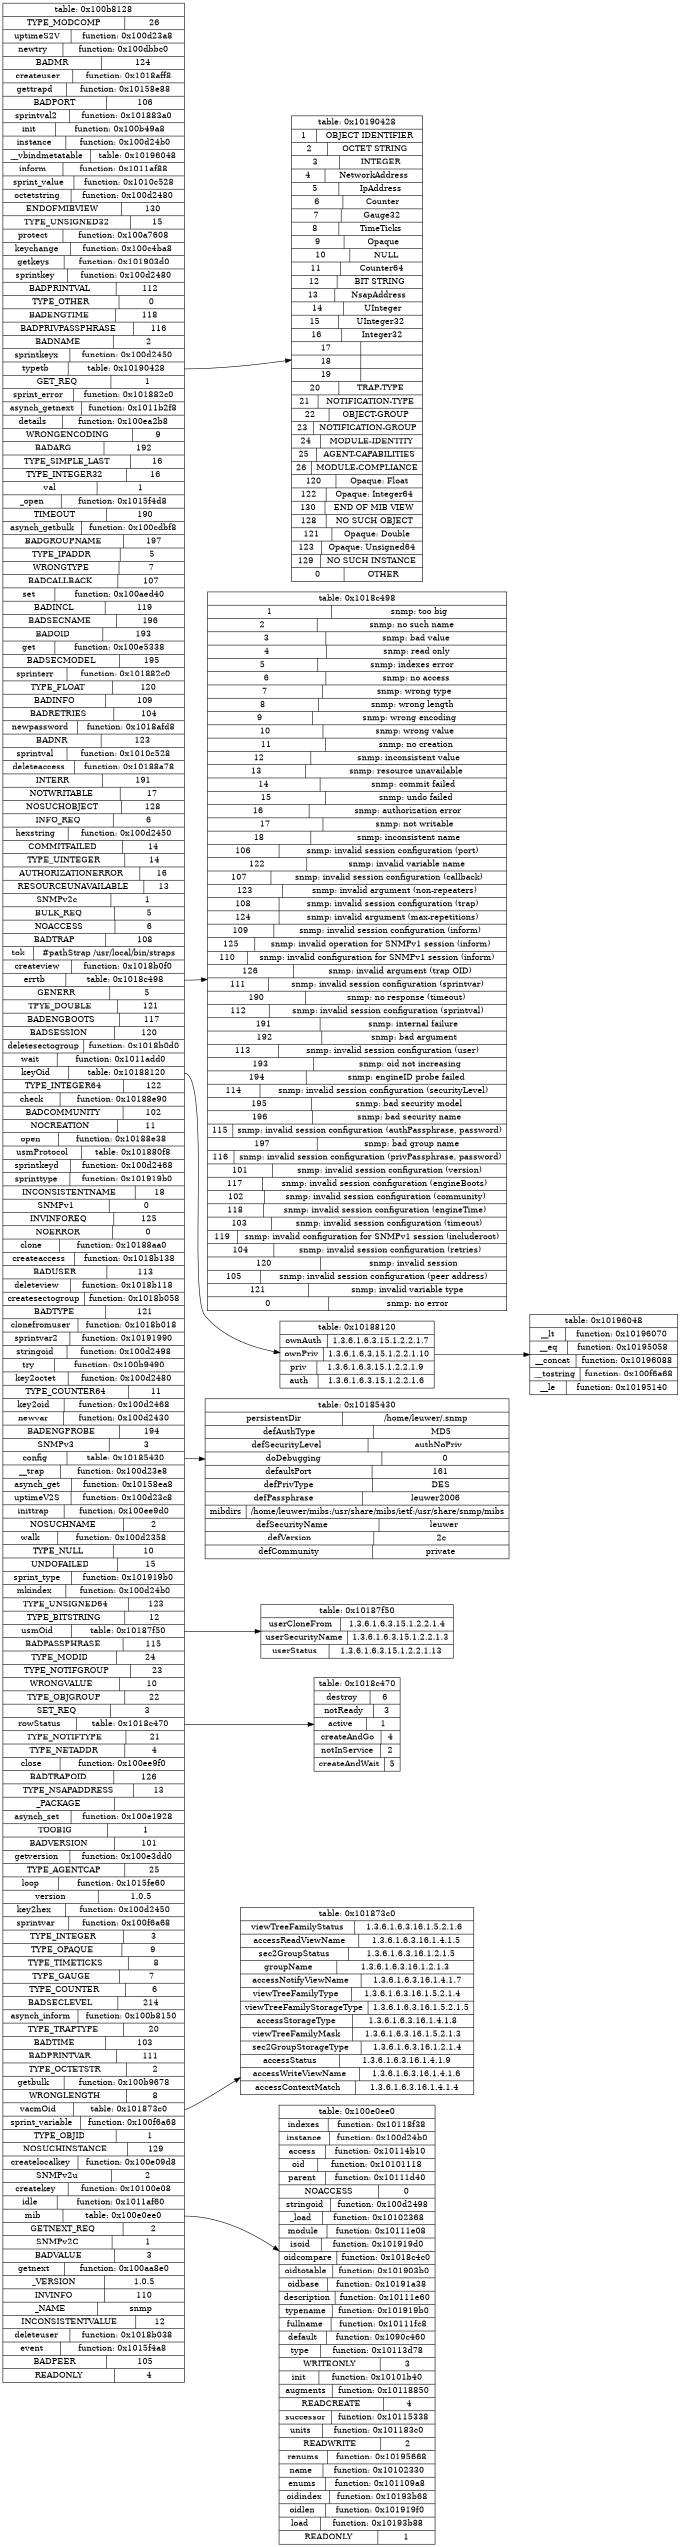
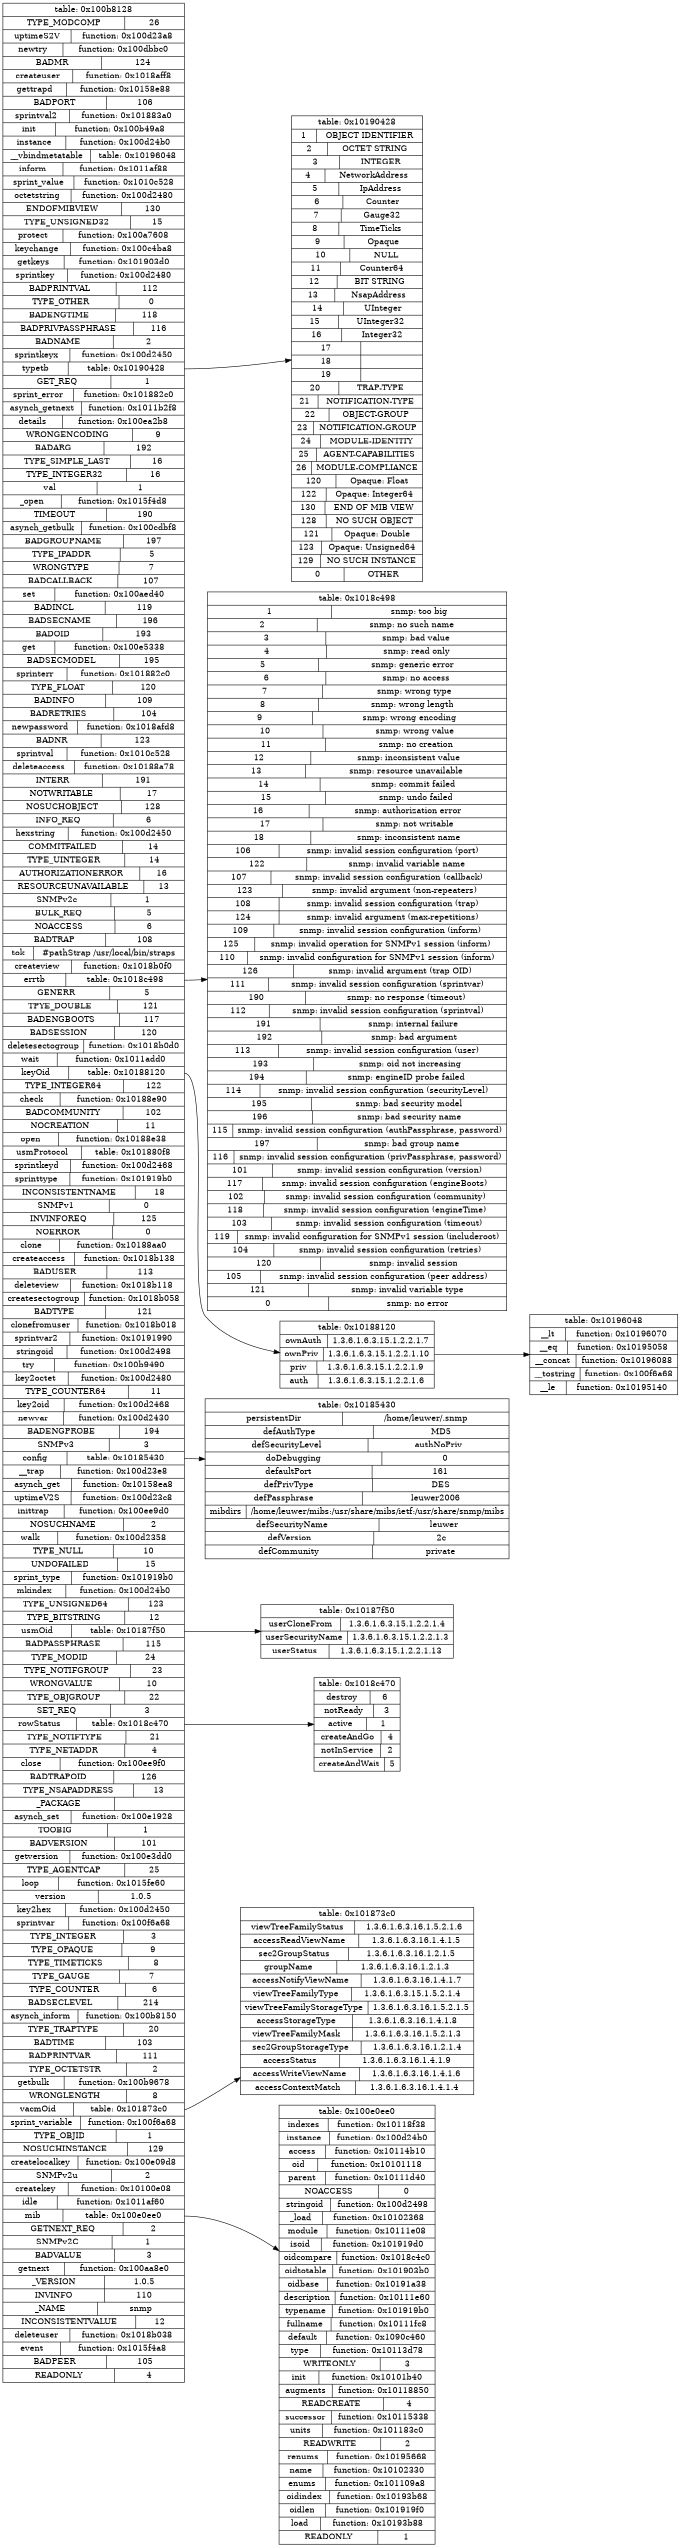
(412, 665) -> (413, 665)
(413, 1994) -> (413, 1994)
